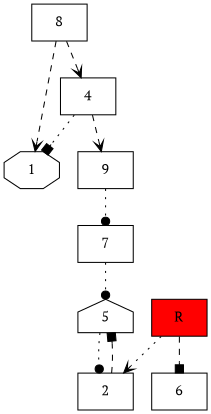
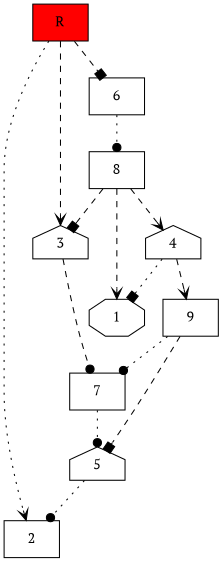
(88, 96) -> (173, 244)
none -> (117, 129)
none -> (60, 244)
(112, 358) -> (147, 390)
